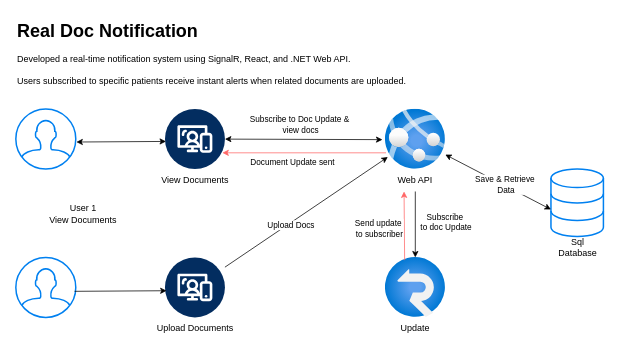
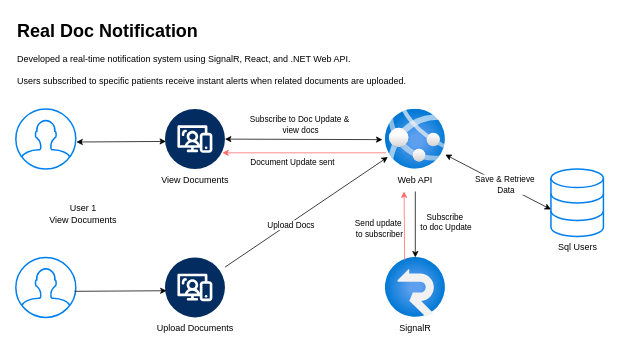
(578, 248) -> (578, 248)
(415, 329) -> (415, 329)
